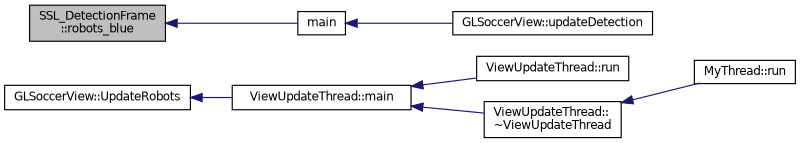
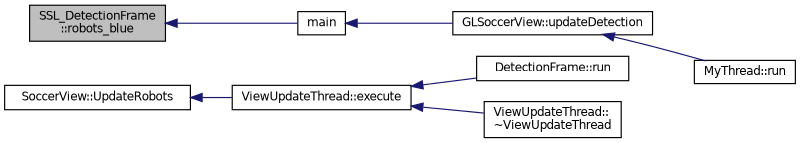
(553, 69) -> (553, 69)
(666, 91) -> (660, 48)
(98, 98) -> (98, 98)
(322, 98) -> (322, 98)
